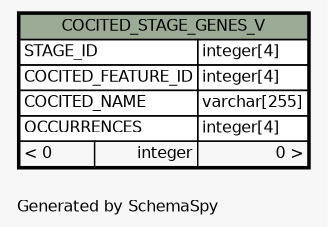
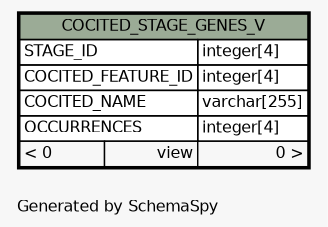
(165, 153) -> (175, 153)
